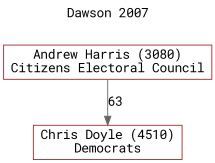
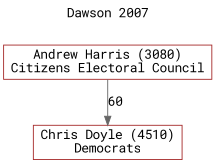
(115, 102) -> (115, 102)
